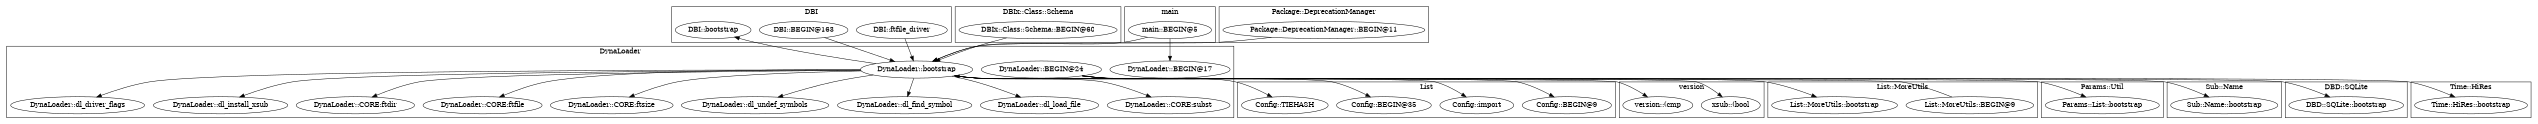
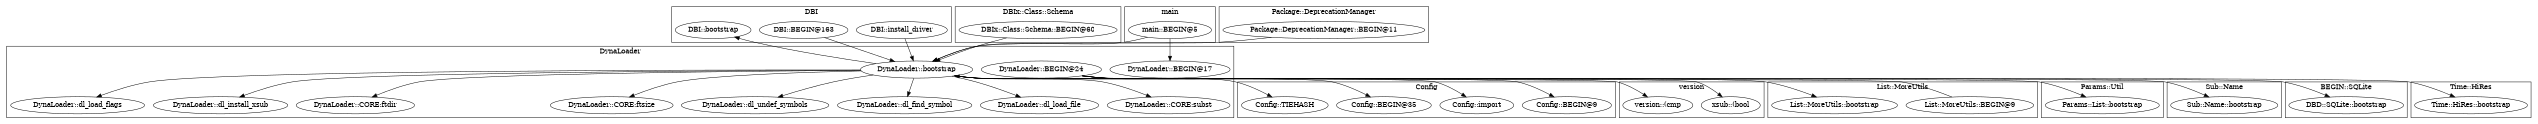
(902, 30) -> (902, 30)
(1427, 87) -> (1427, 87)
(2346, 87) -> (2346, 87)
(78, 105) -> (78, 105)
(483, 105) -> none
